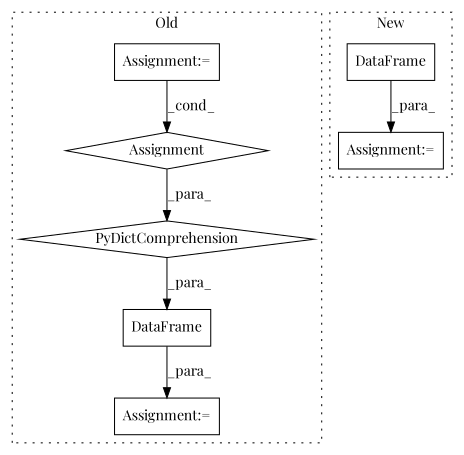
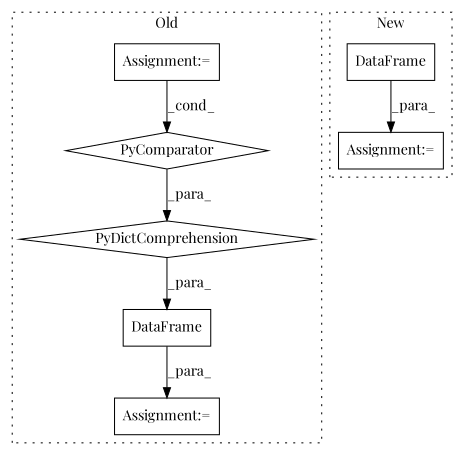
(167, 151) -> (167, 151)
